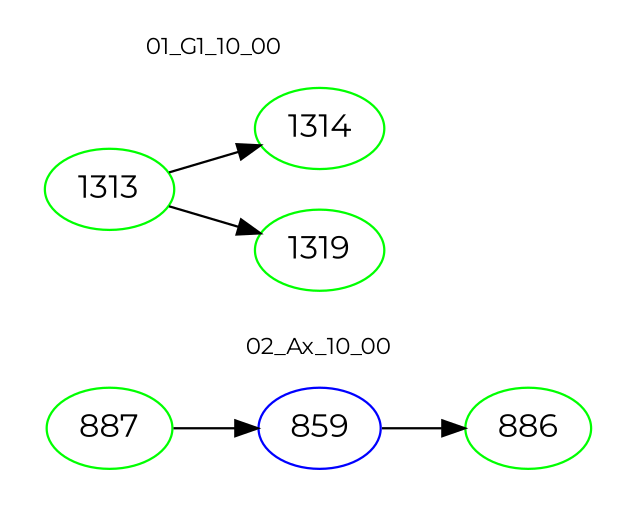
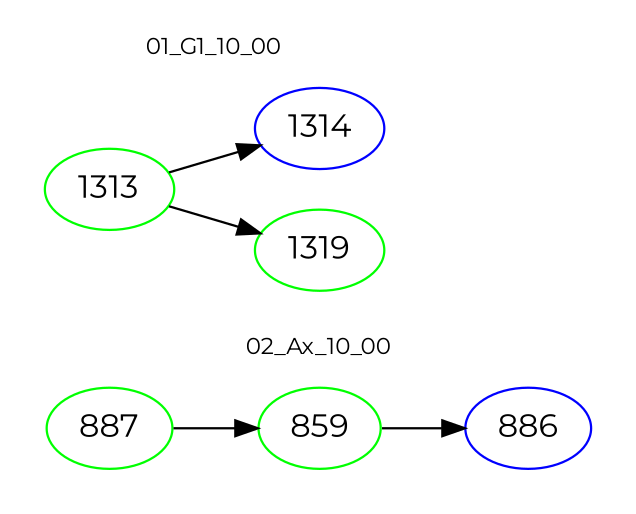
(320, 128) -> (320, 128)
(320, 428) -> (320, 428)
(528, 428) -> (528, 428)
